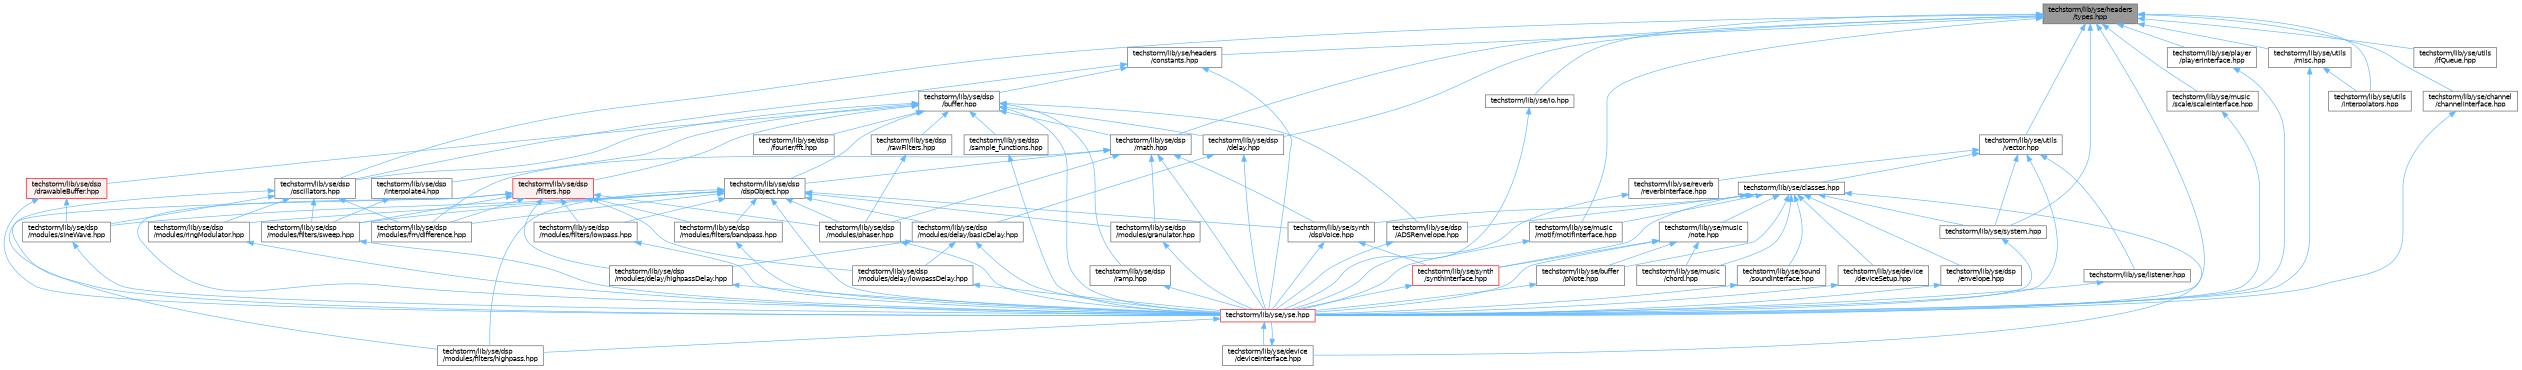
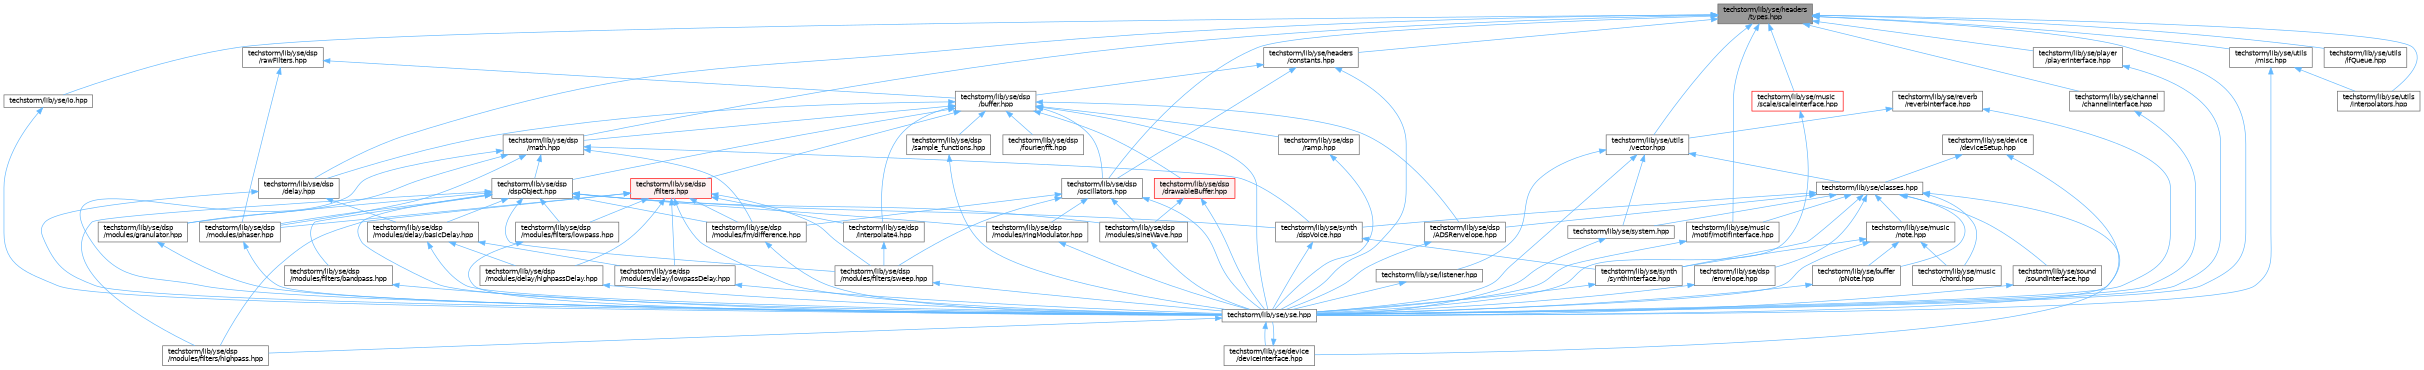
(2213, 101) -> (1798, 101)
(933, 125) -> (658, 80)
(2090, 148) -> none
(1846, 164) -> (1787, 124)
(644, 211) -> (812, 217)
(1838, 233) -> (1921, 170)
(1456, 276) -> (1639, 276)
none -> (989, 308)
(1268, 316) -> (1269, 316)
